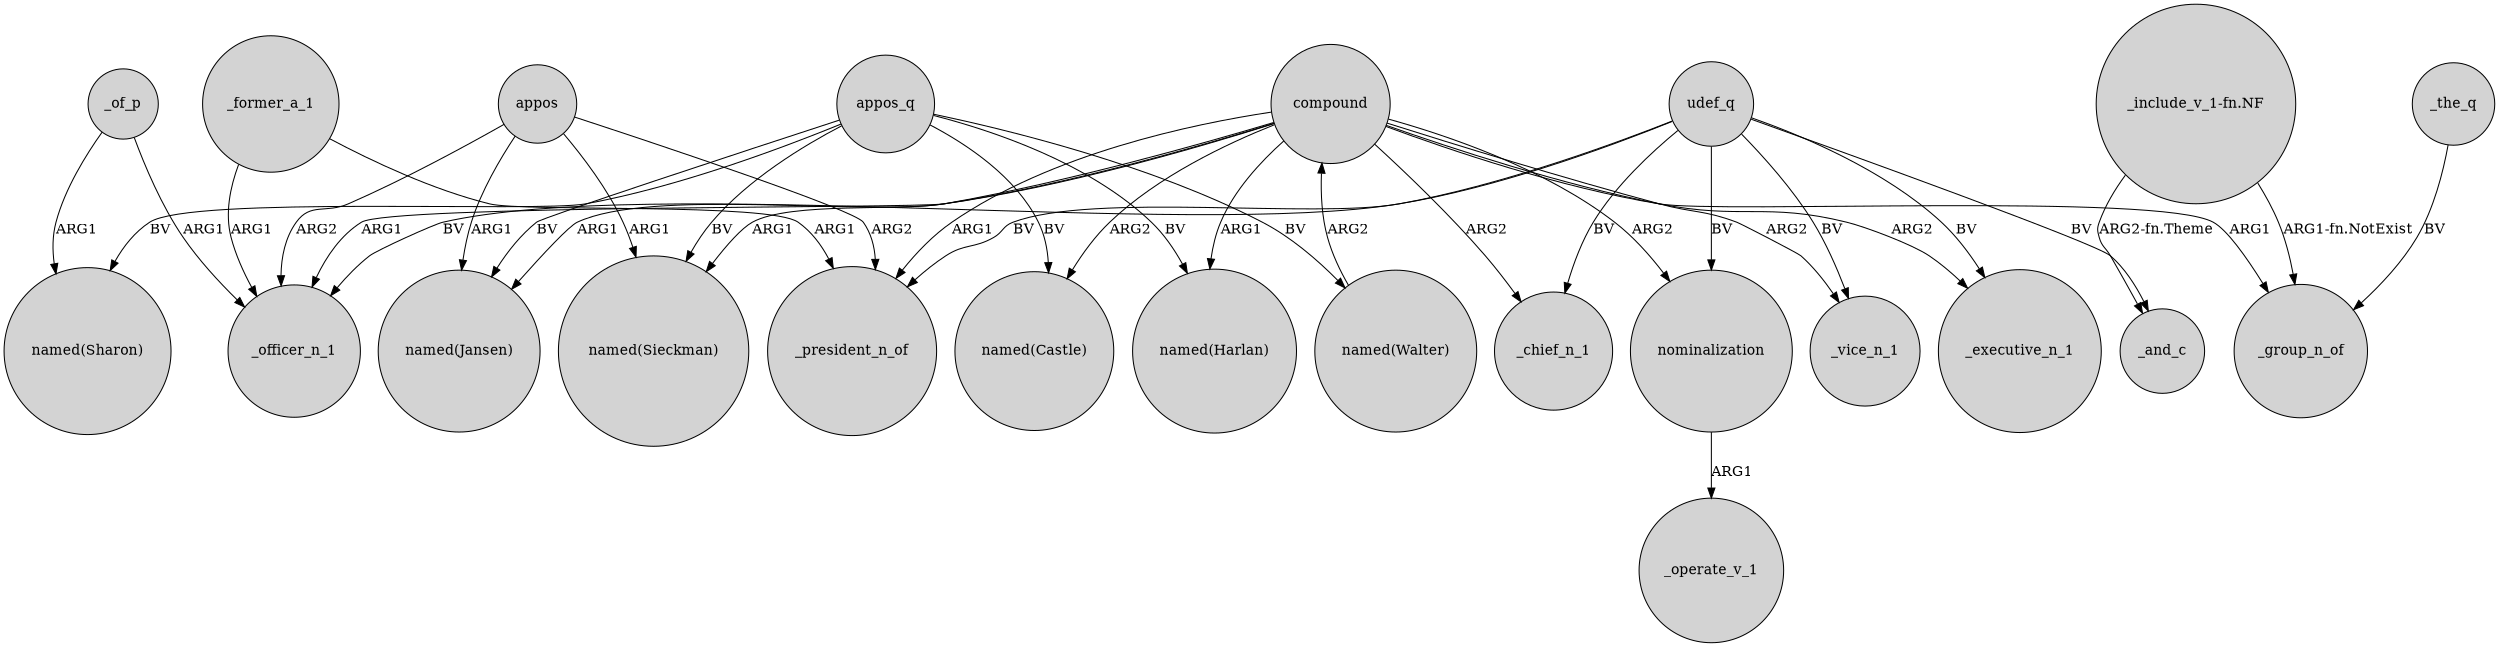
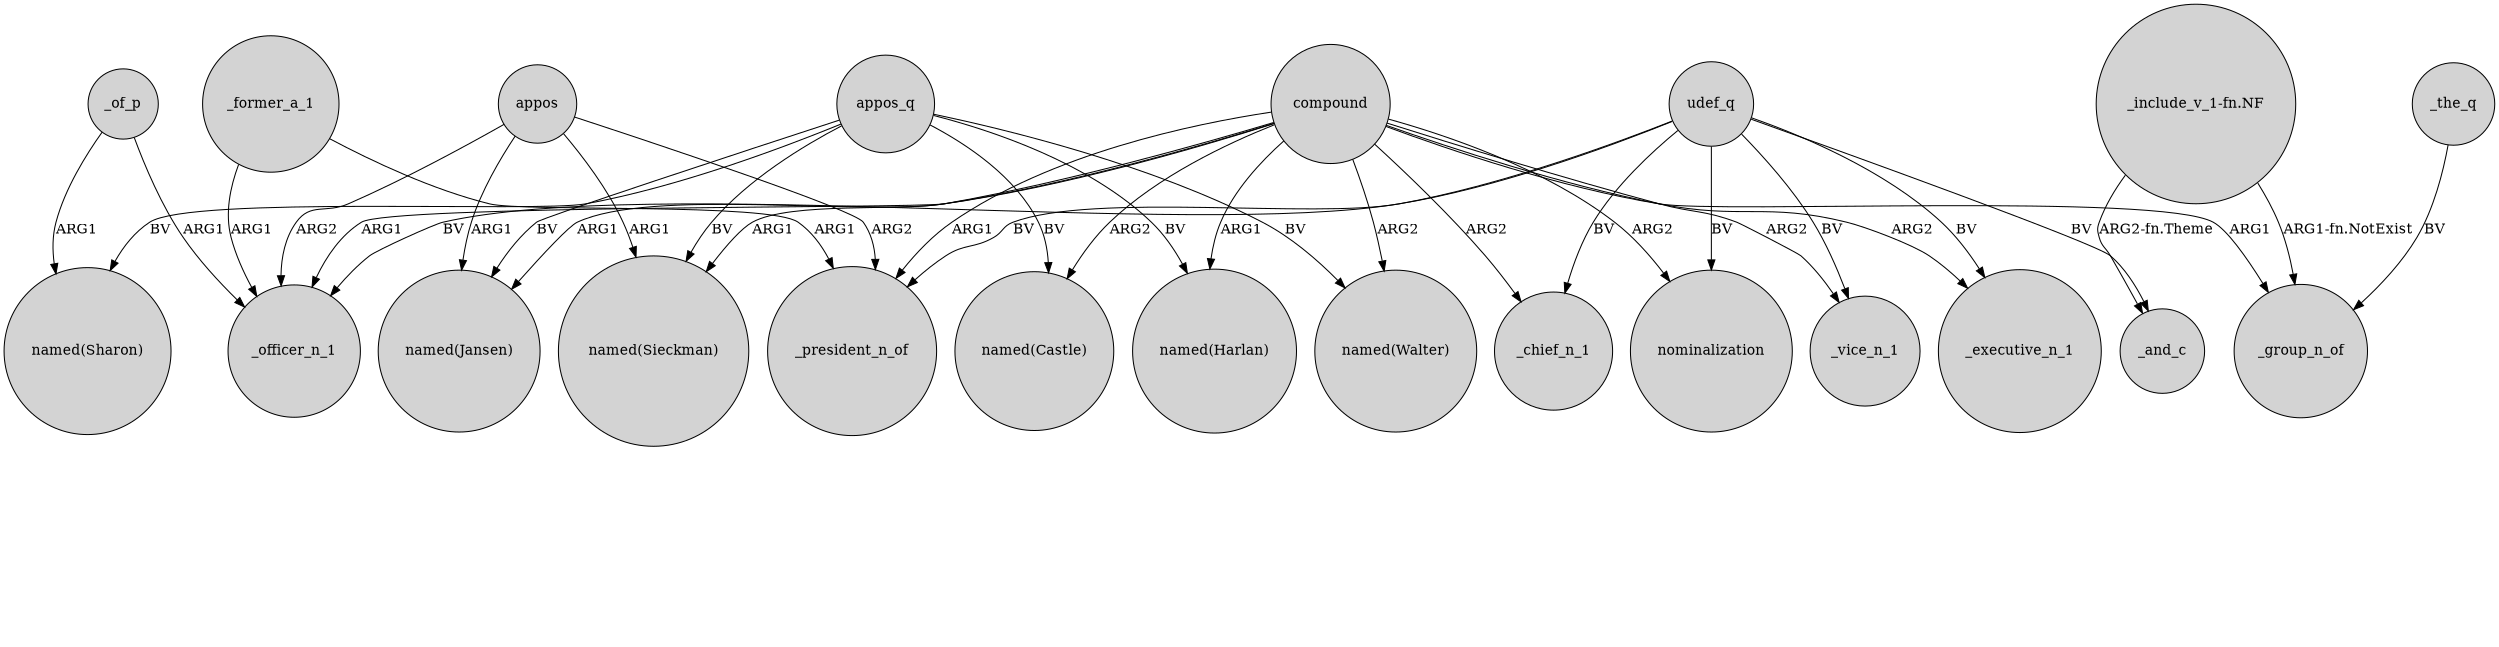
(1326, 232) -> (1371, 215)
(1711, 570) -> none
